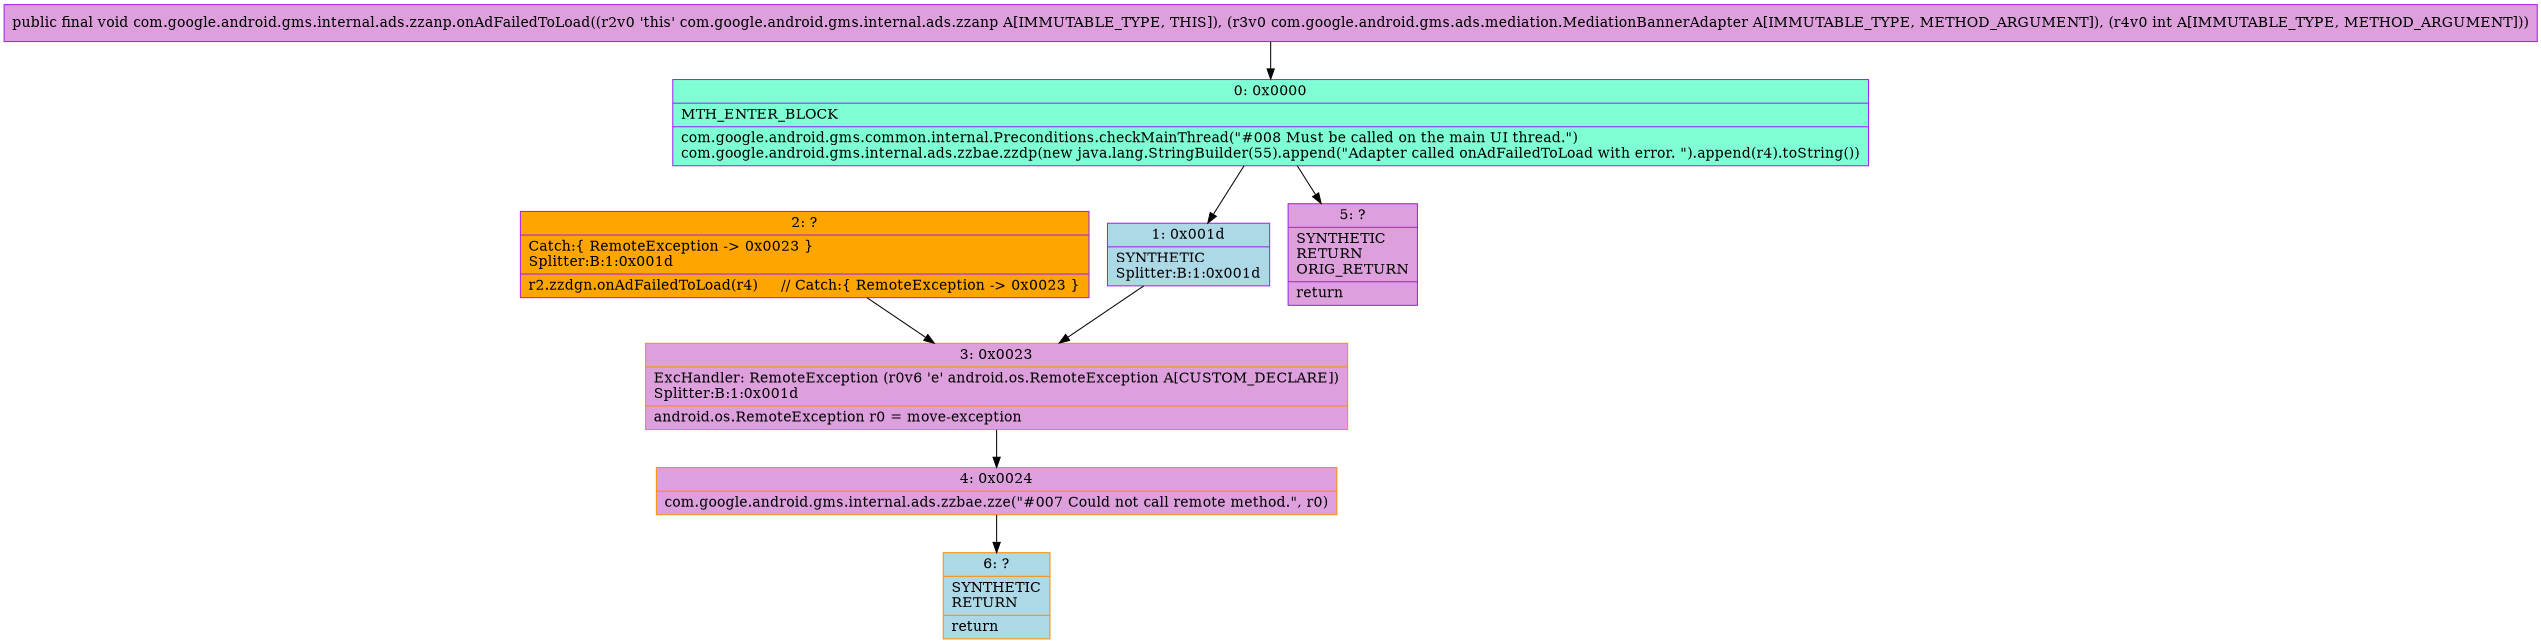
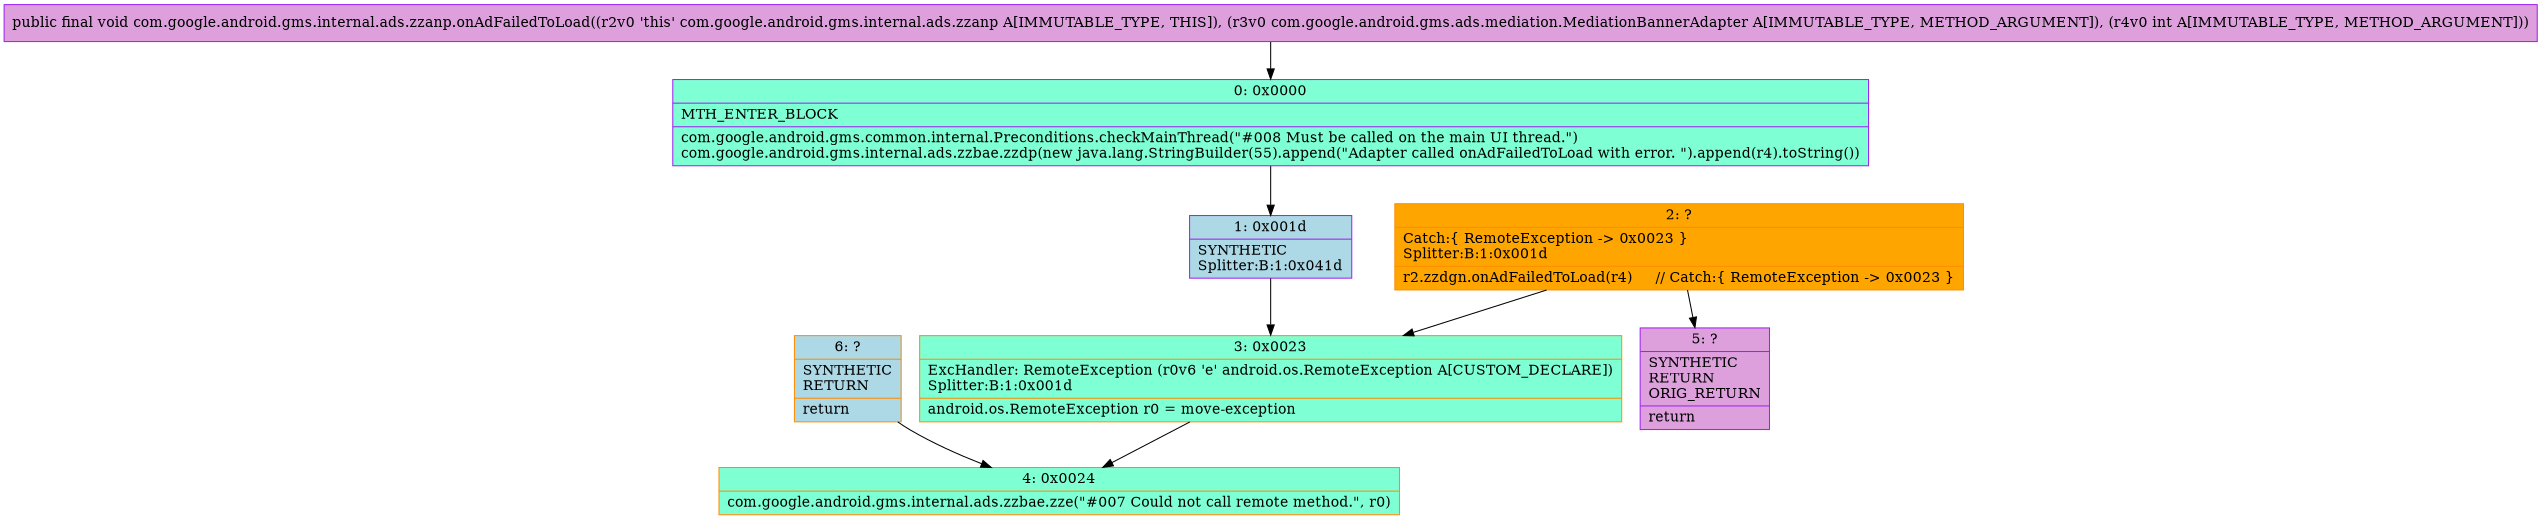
(1306, 180) -> (1690, 304)
(805, 255) -> (1679, 247)
(1189, 274) -> (1271, 266)
(997, 386) -> (1271, 379)
(997, 491) -> (1059, 491)
(997, 529) -> (939, 445)
